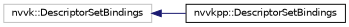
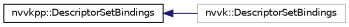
(174, 13) -> (185, 13)
